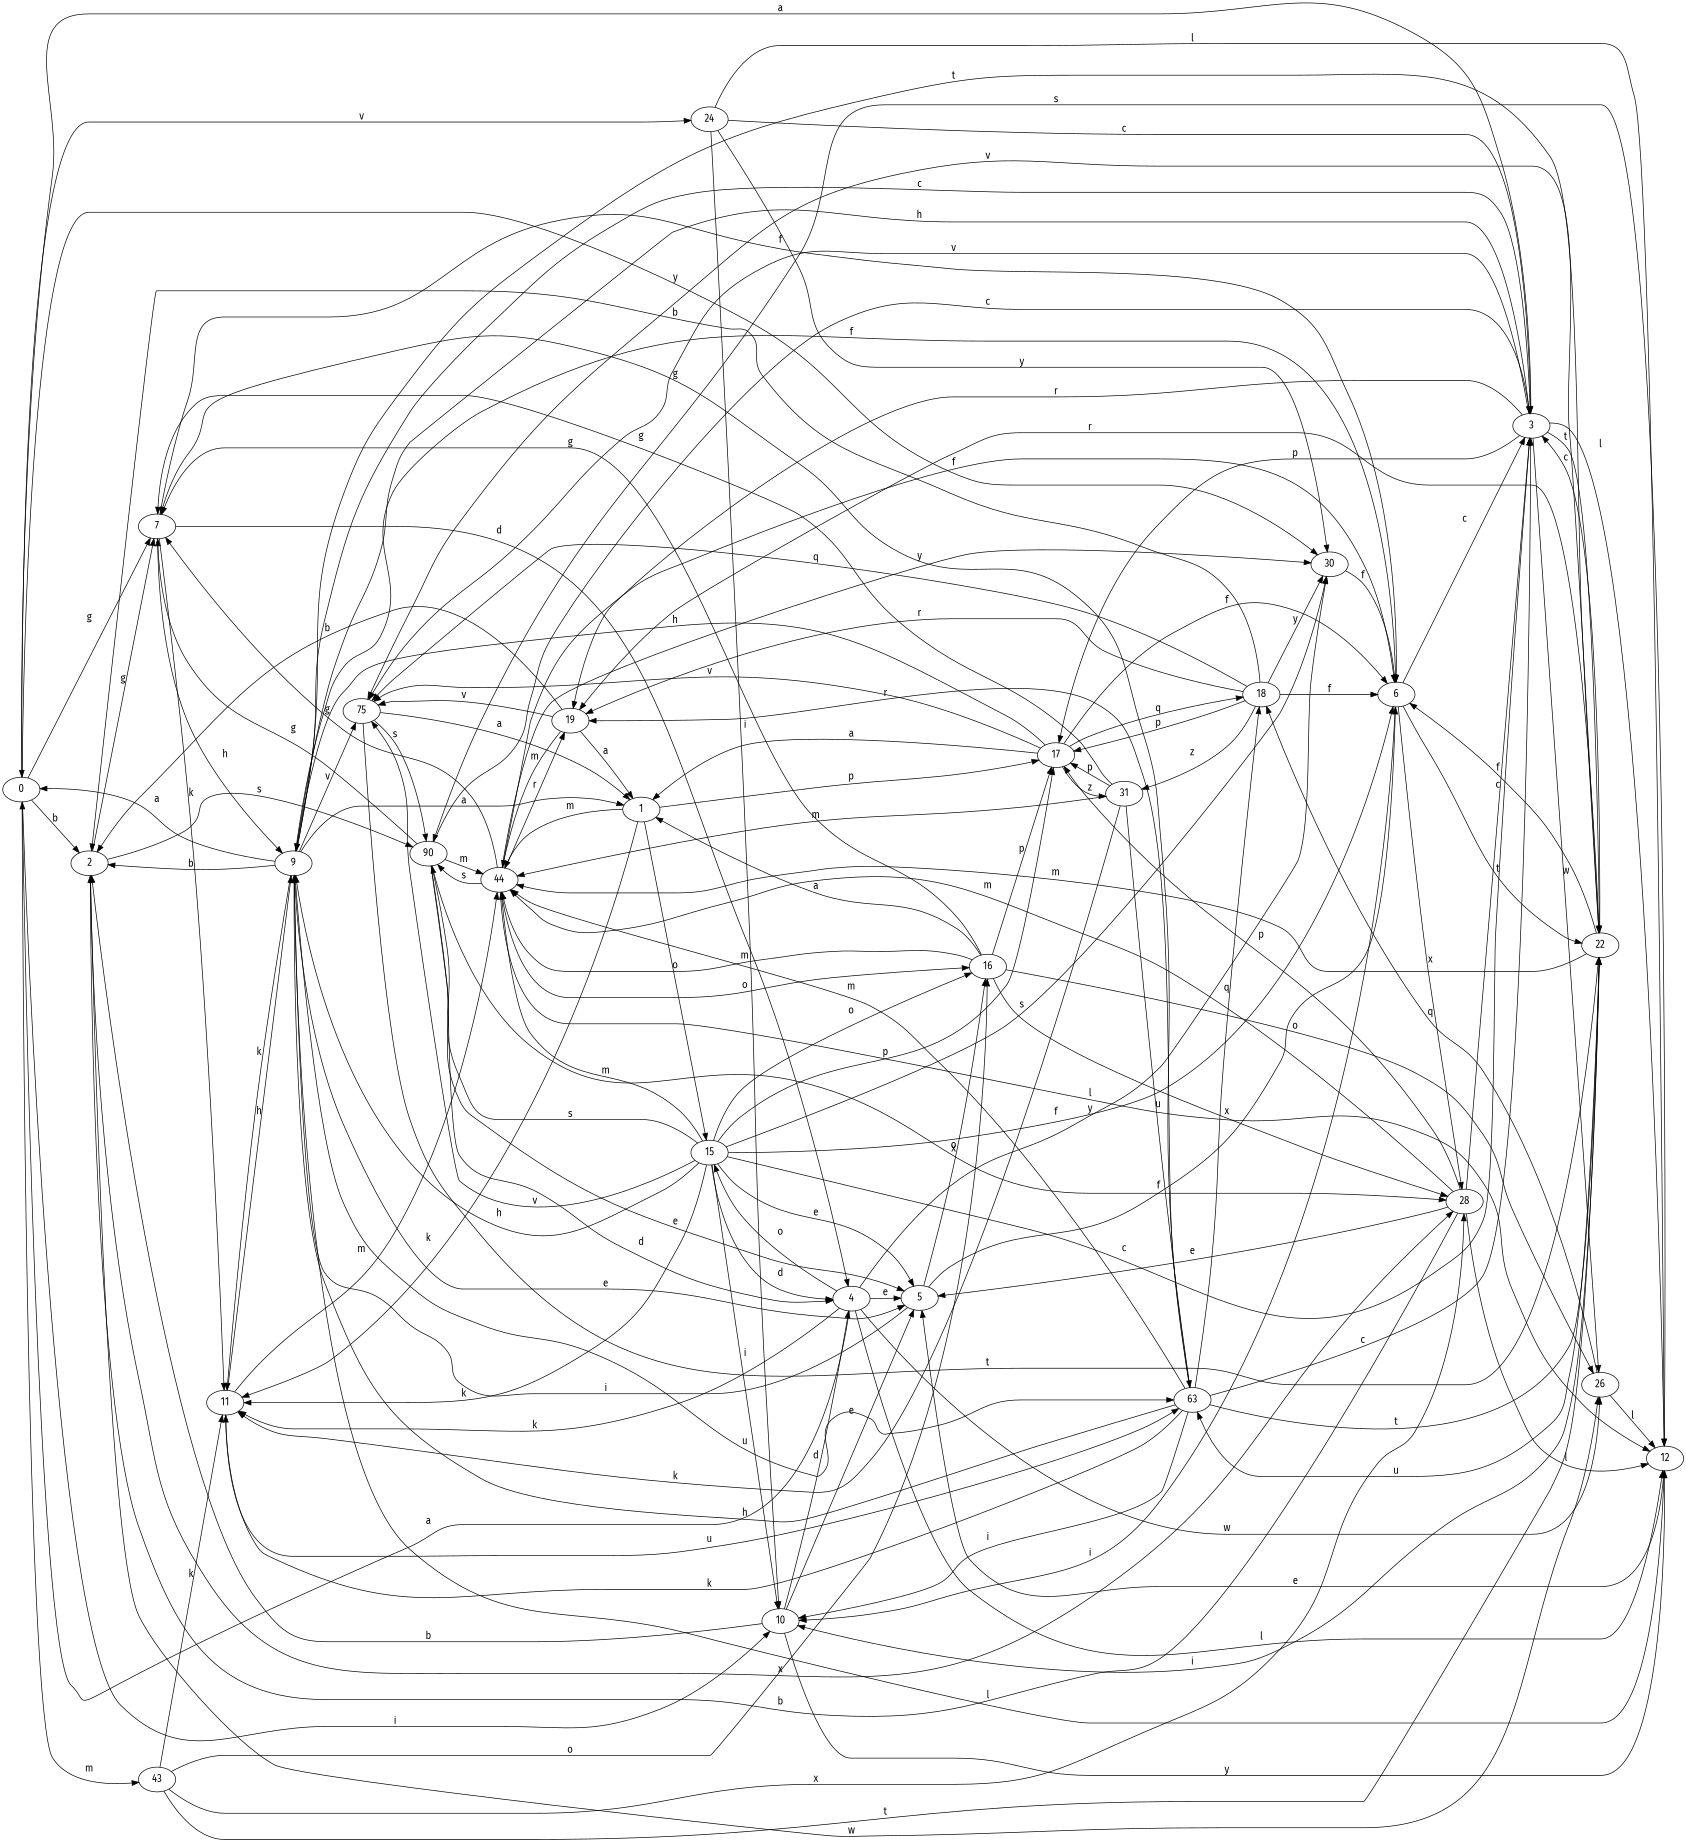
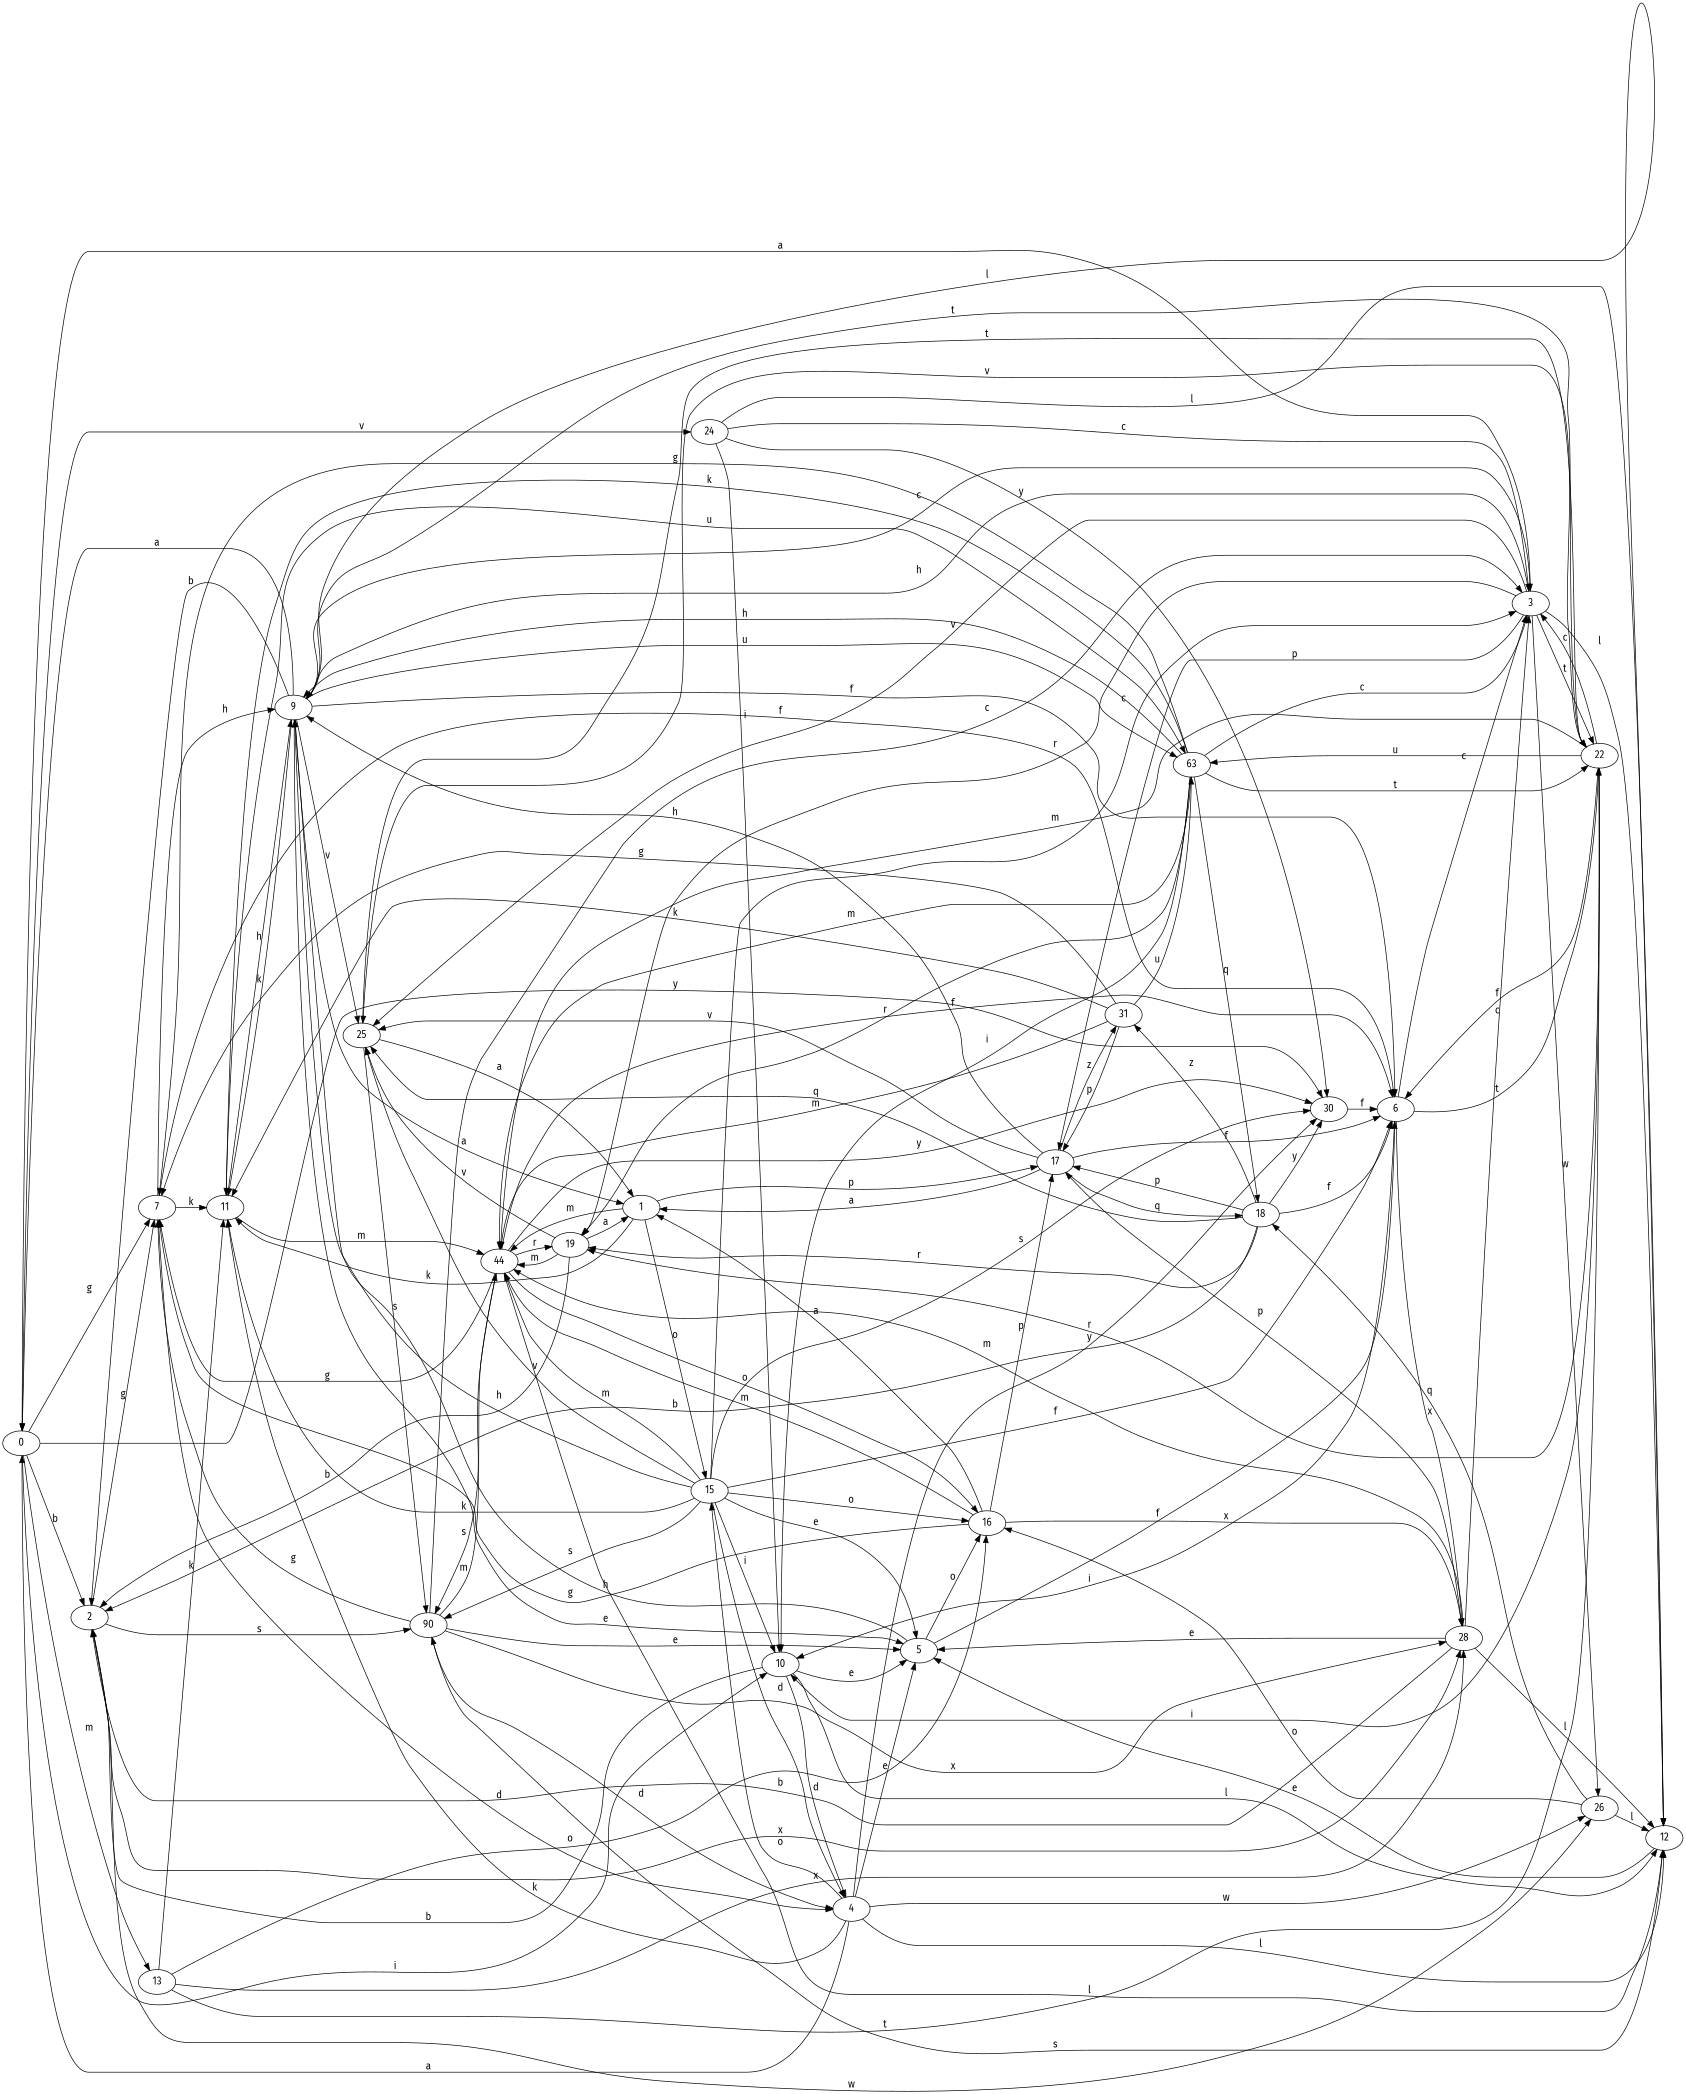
(362, 711) -> (362, 1035)
(963, 1026) -> none
(1363, 1052) -> (1289, 1733)
(606, 1389) -> (606, 1586)
(1227, 1770) -> (1226, 1794)
(157, 1780) -> (157, 1982)
